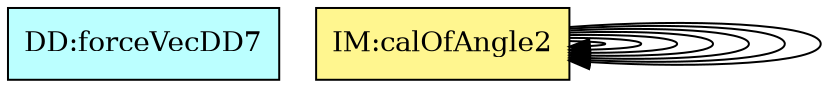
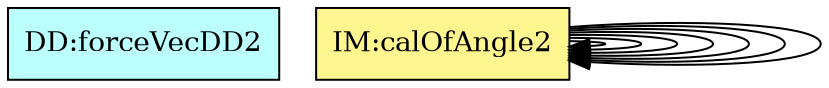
(144, 44) -> (144, 44)
